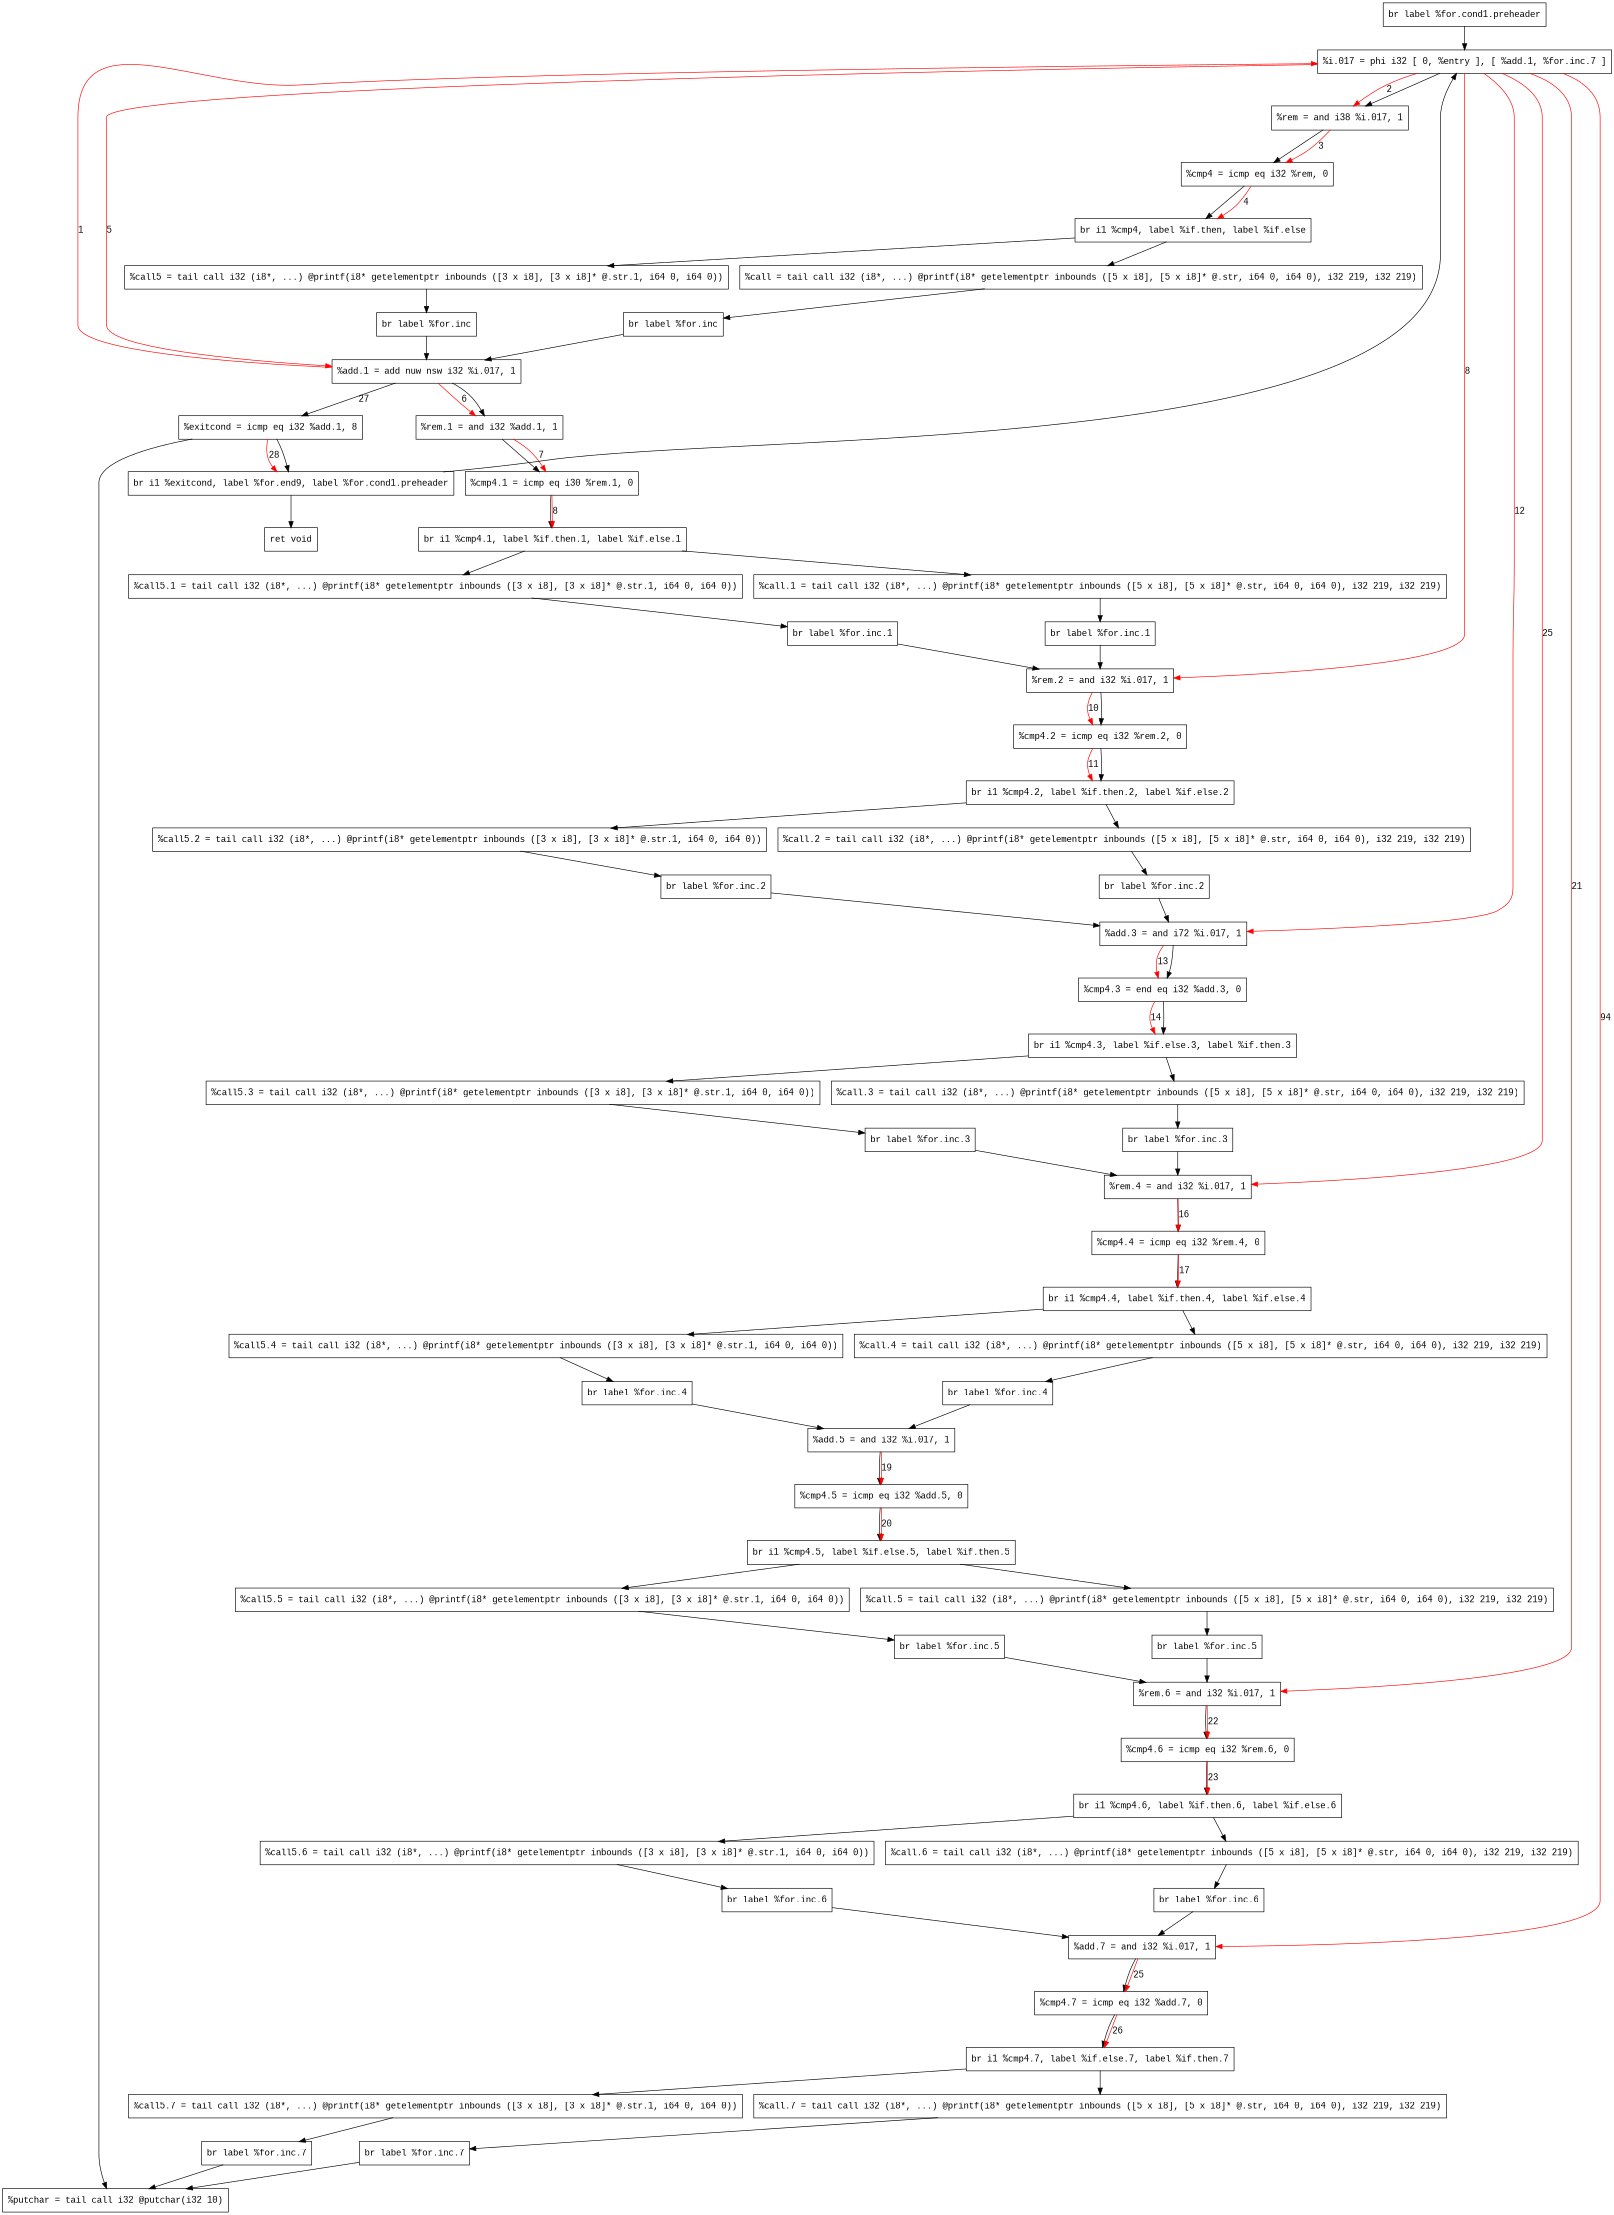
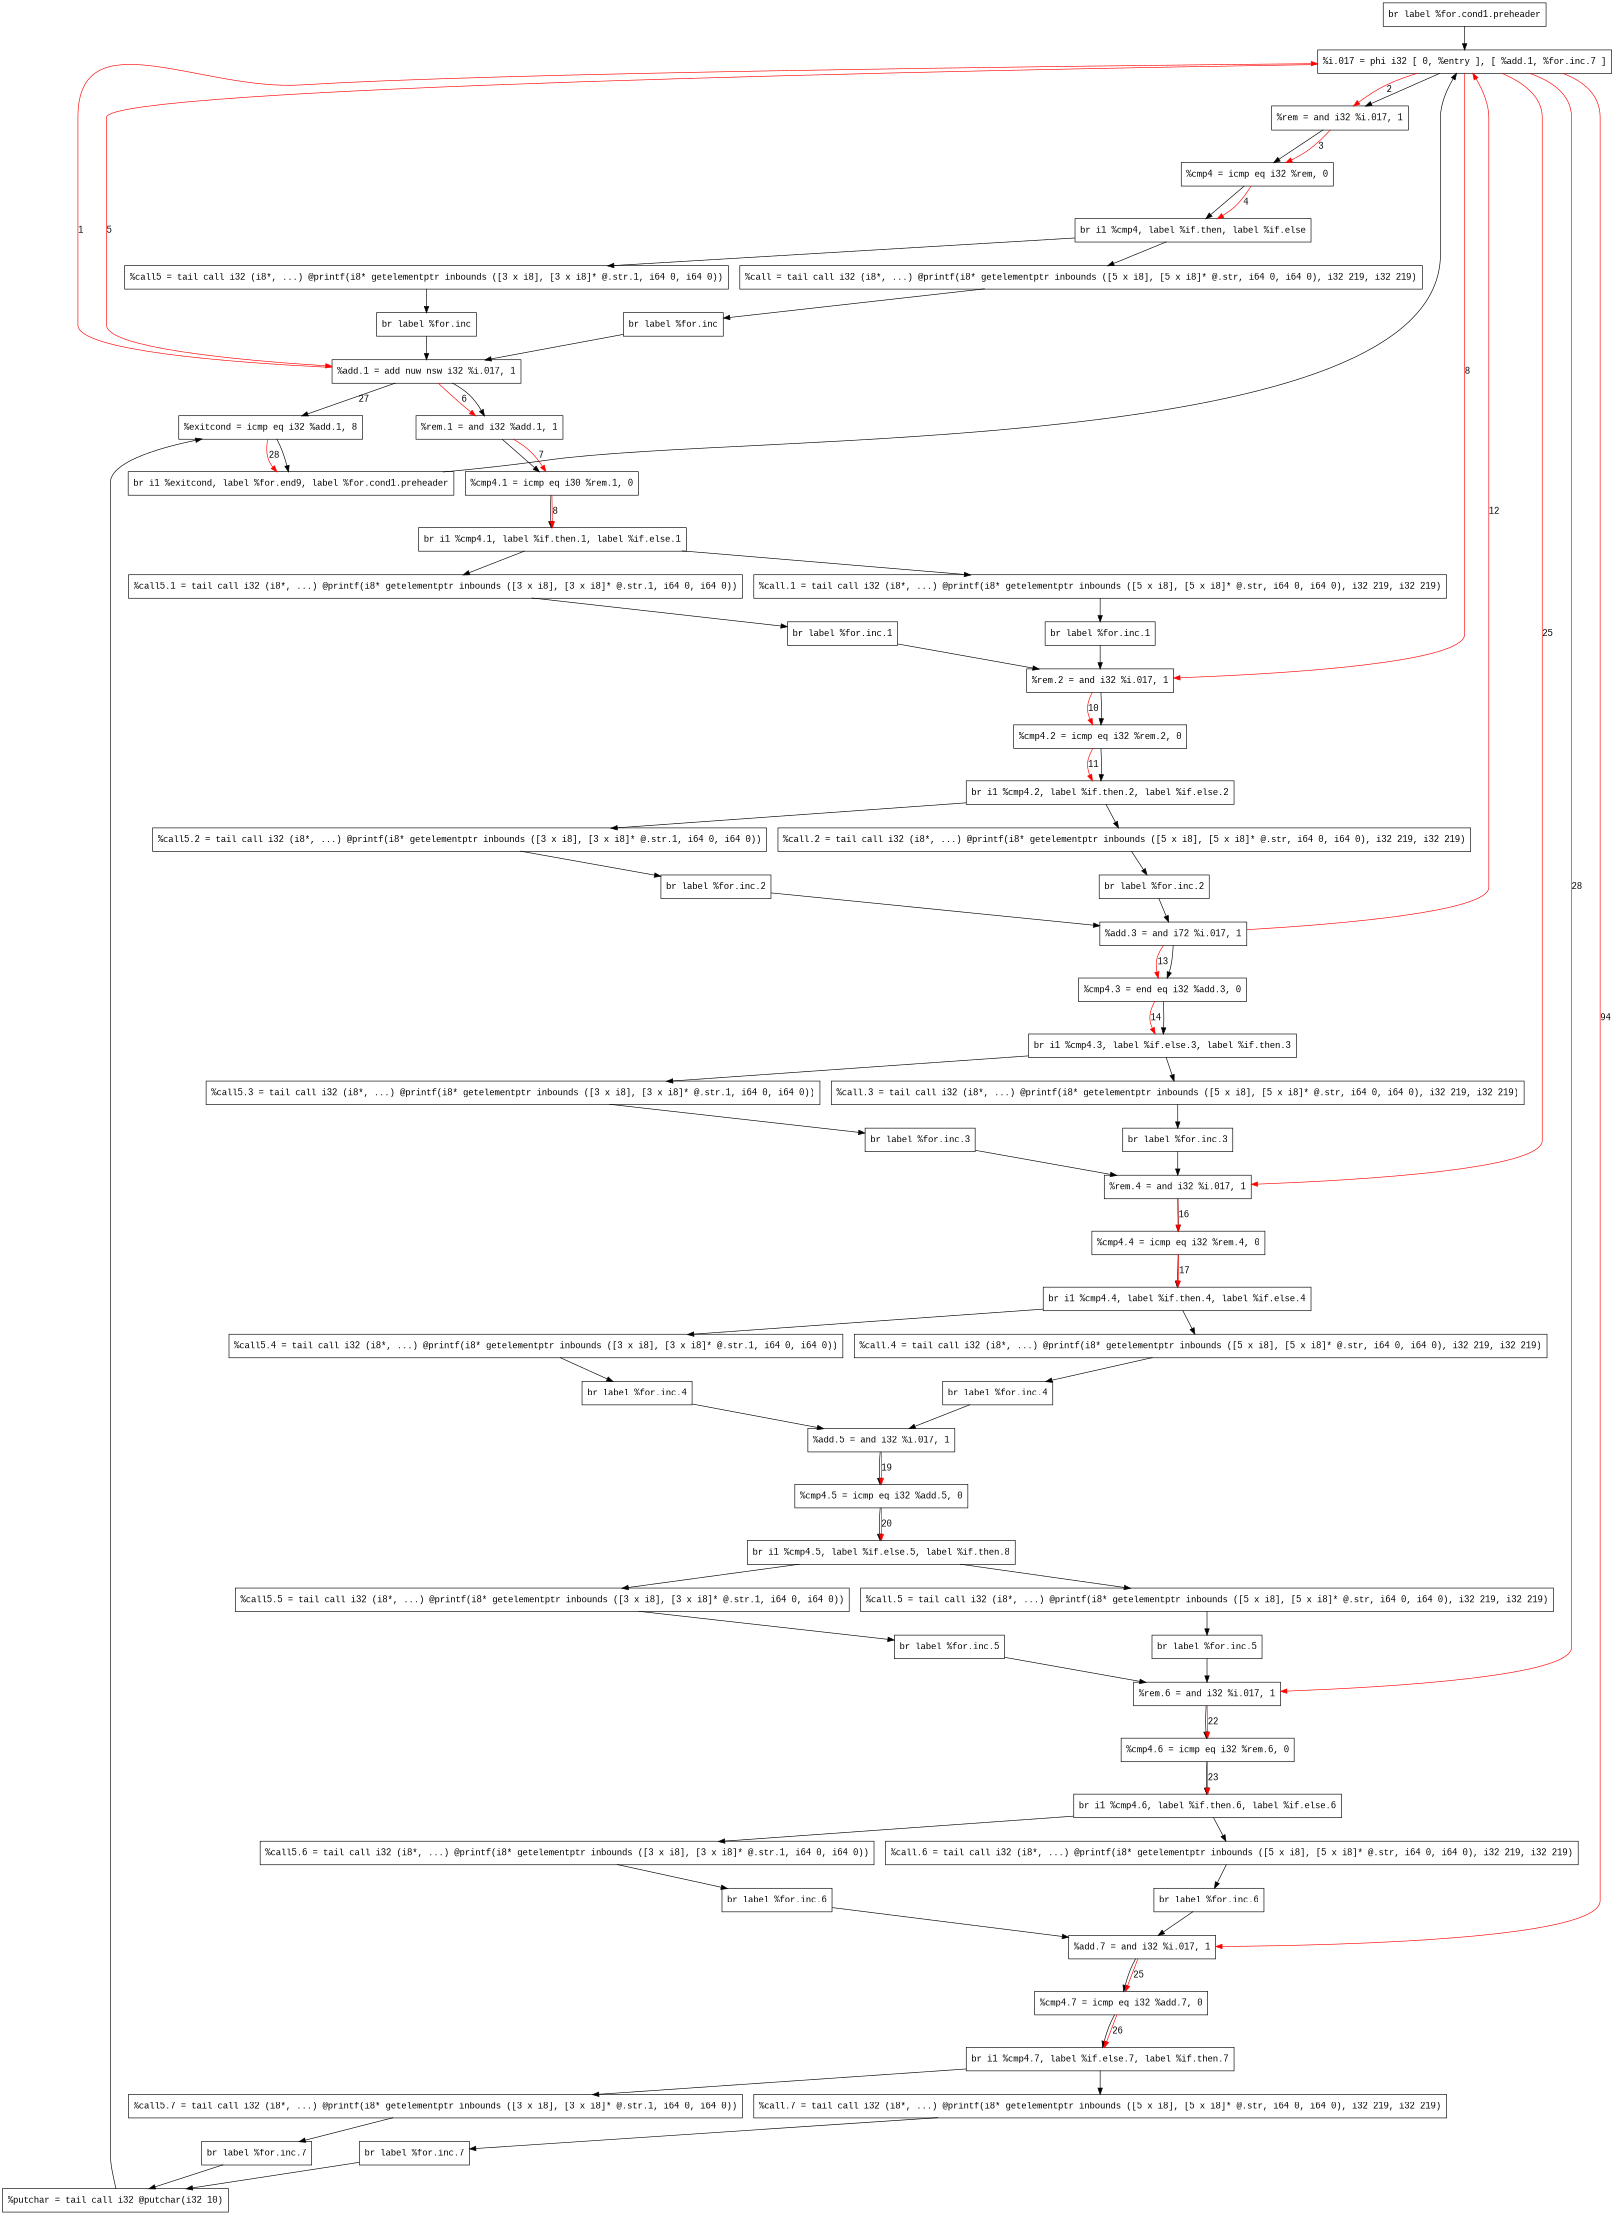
(1340, 118) -> (1340, 118)
(291, 539) -> none
(1514, 612) -> (1489, 607)
(1577, 887) -> (1577, 887)
(99, 1279) -> (110, 1286)
(881, 1552) -> (881, 1552)
